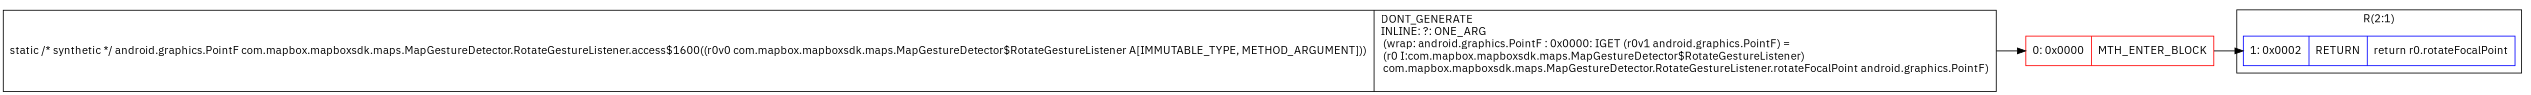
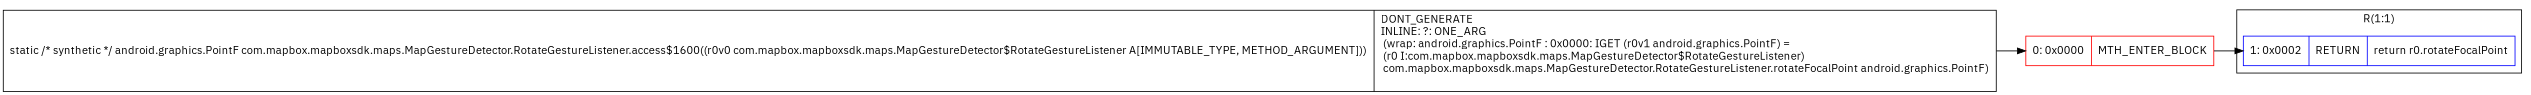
(2379, 19) -> (2379, 19)
